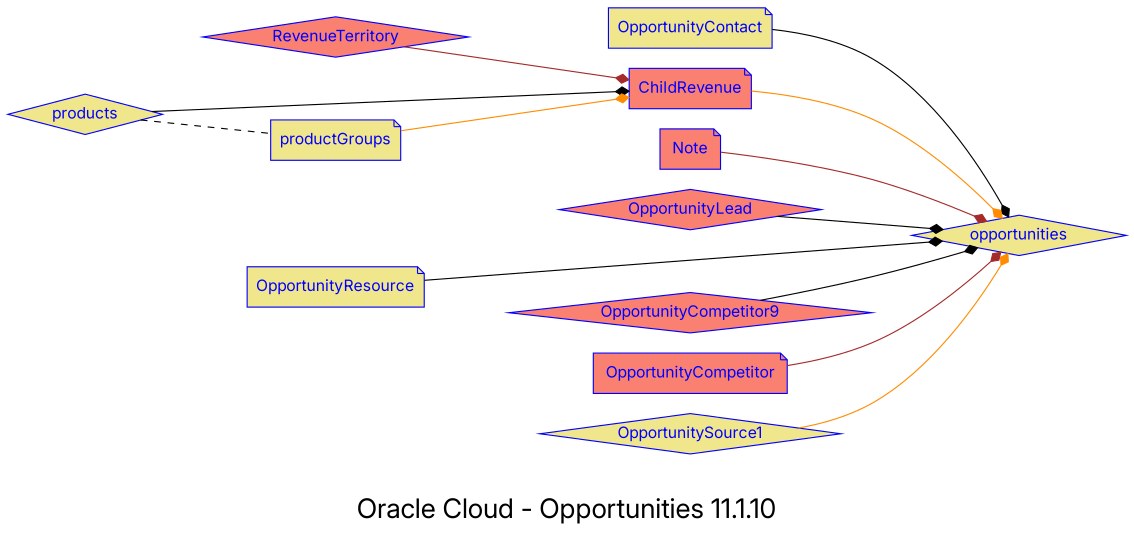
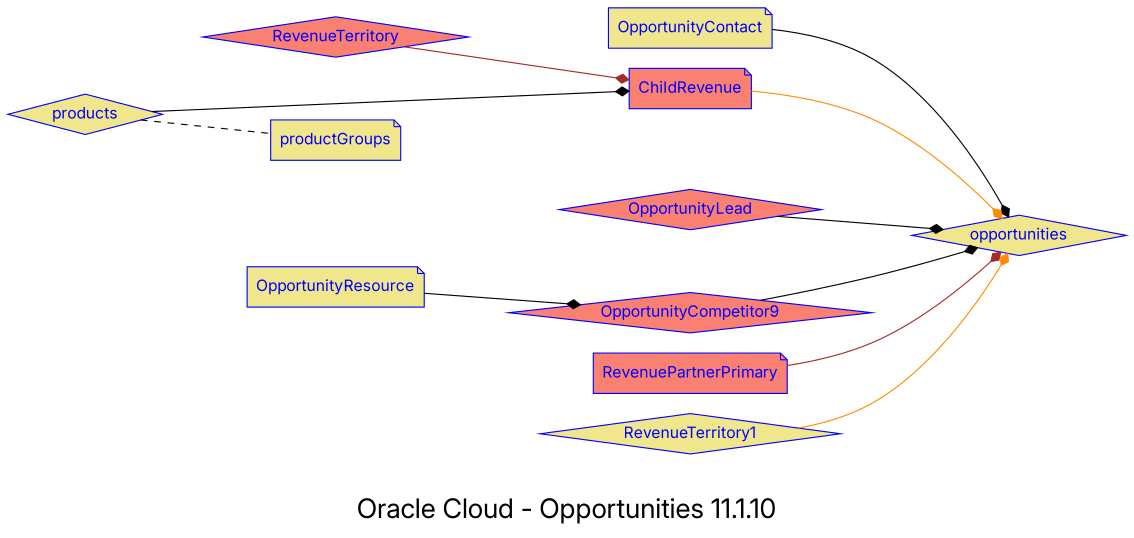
(508, 115) -> none
(690, 149) -> none
(677, 261) -> (495, 299)
(690, 373) -> (690, 373)
(690, 434) -> (690, 434)
